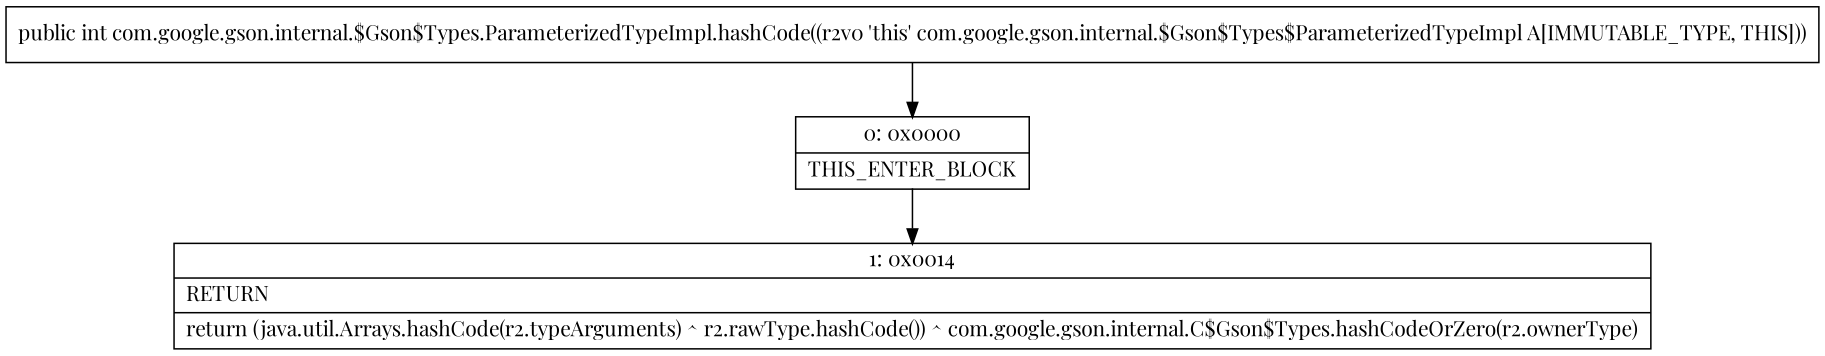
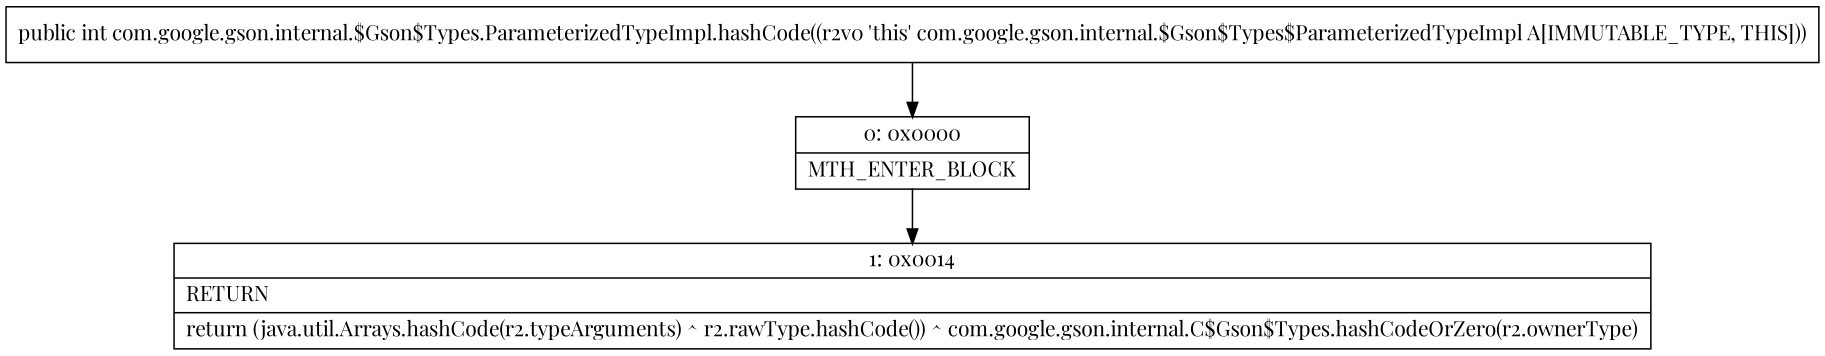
(912, 170) -> (912, 170)
